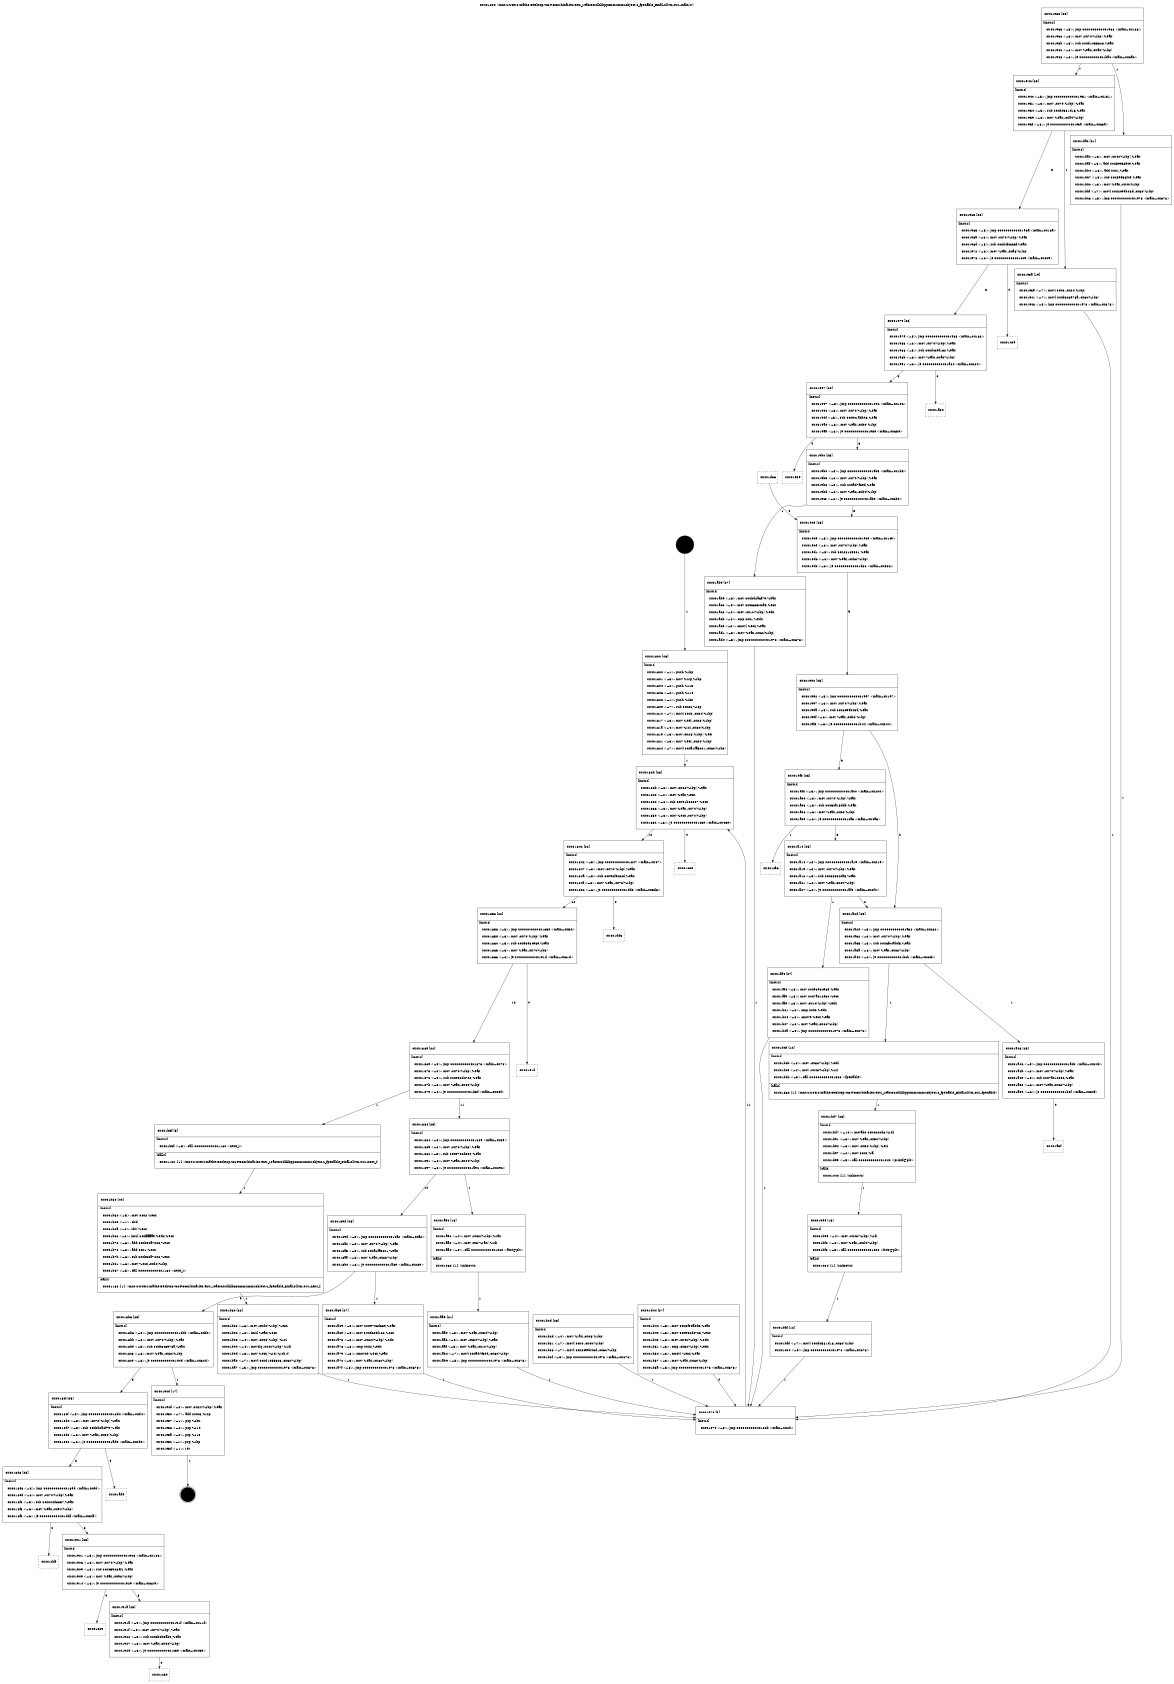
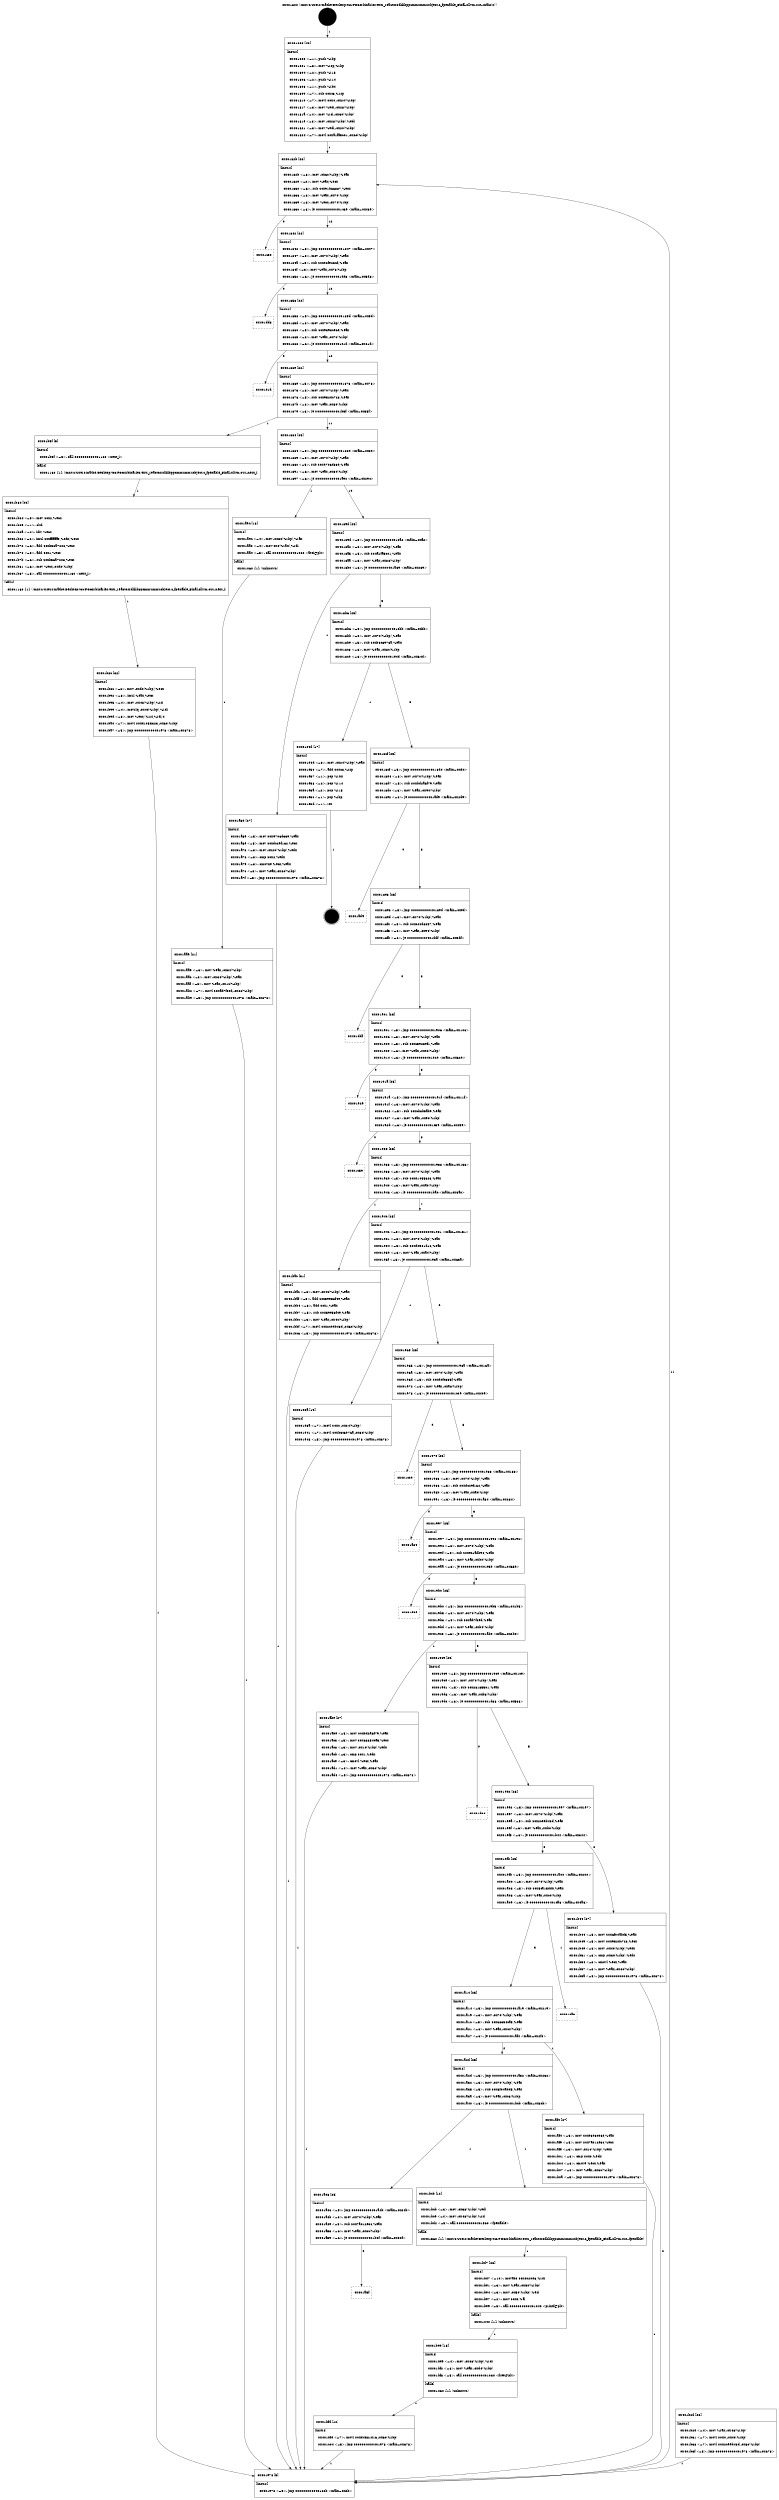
(779, 504) -> (477, 1757)
(897, 816) -> (605, 1874)
none -> (420, 1136)
